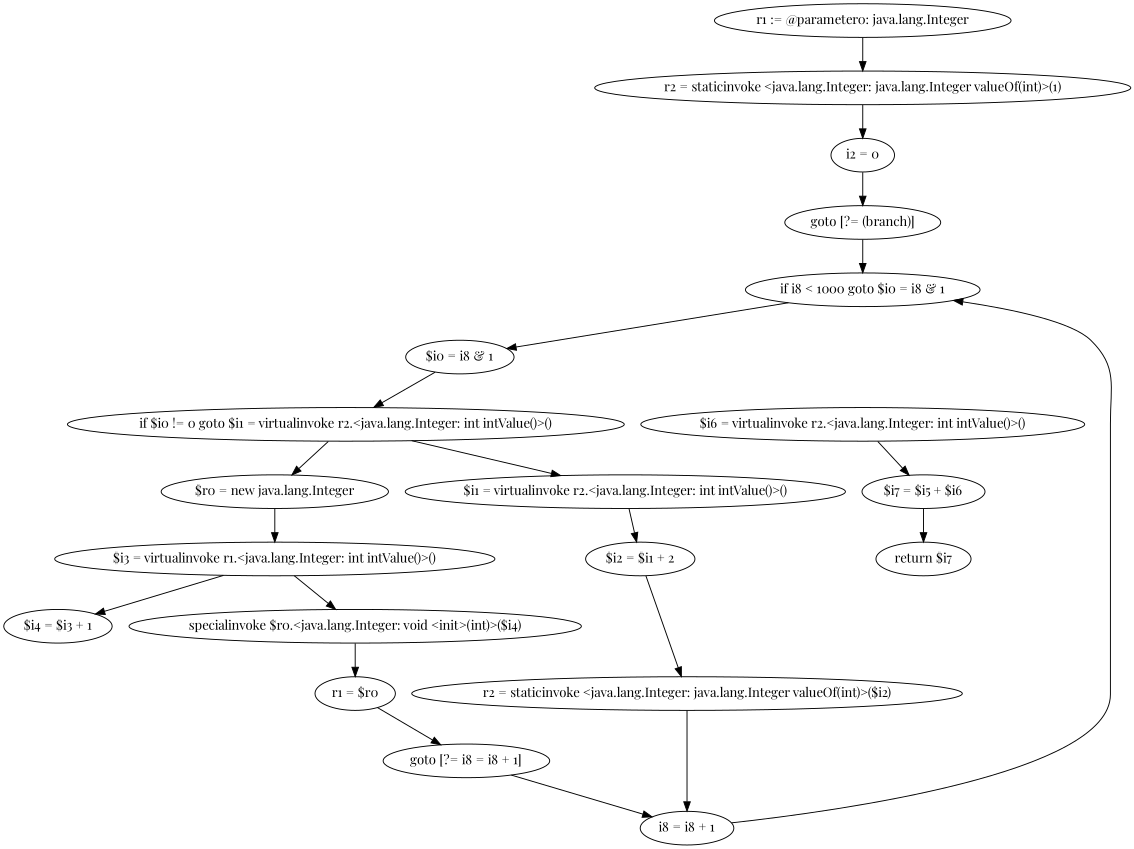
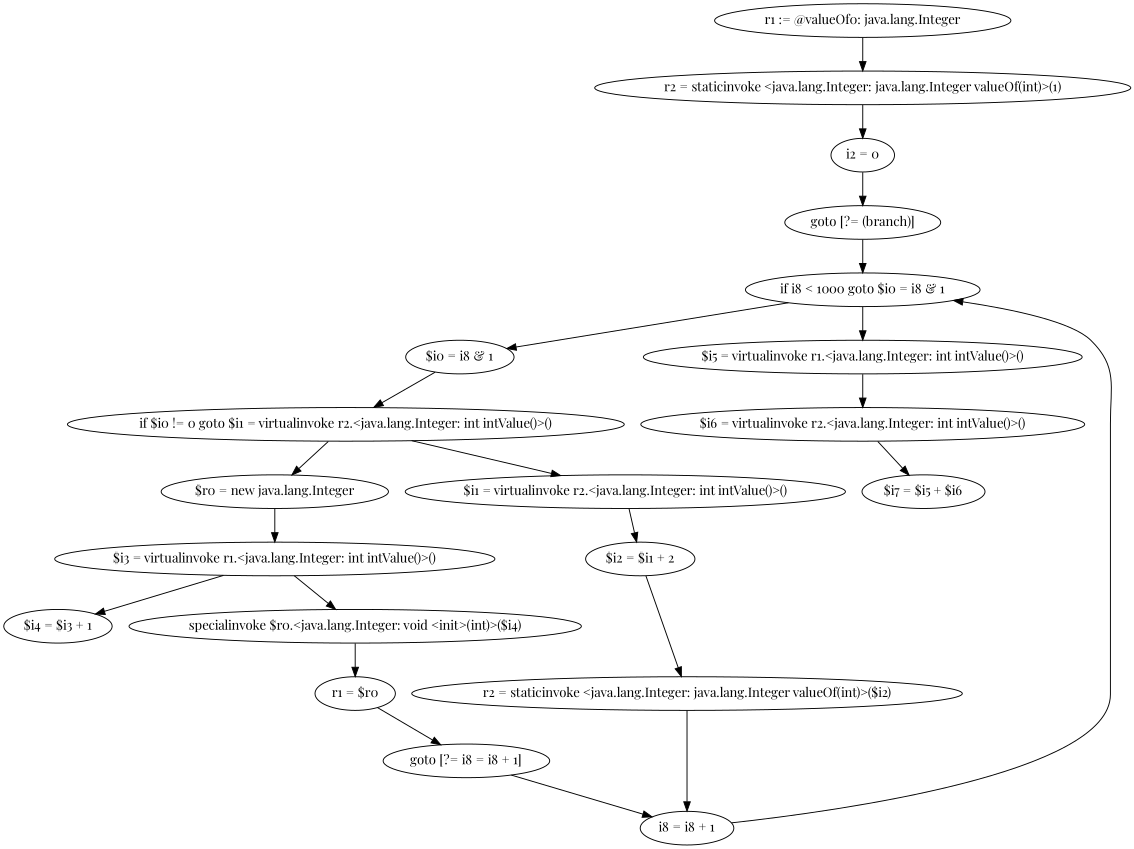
(863, 21) -> (863, 21)
none -> (863, 357)
(924, 559) -> none
